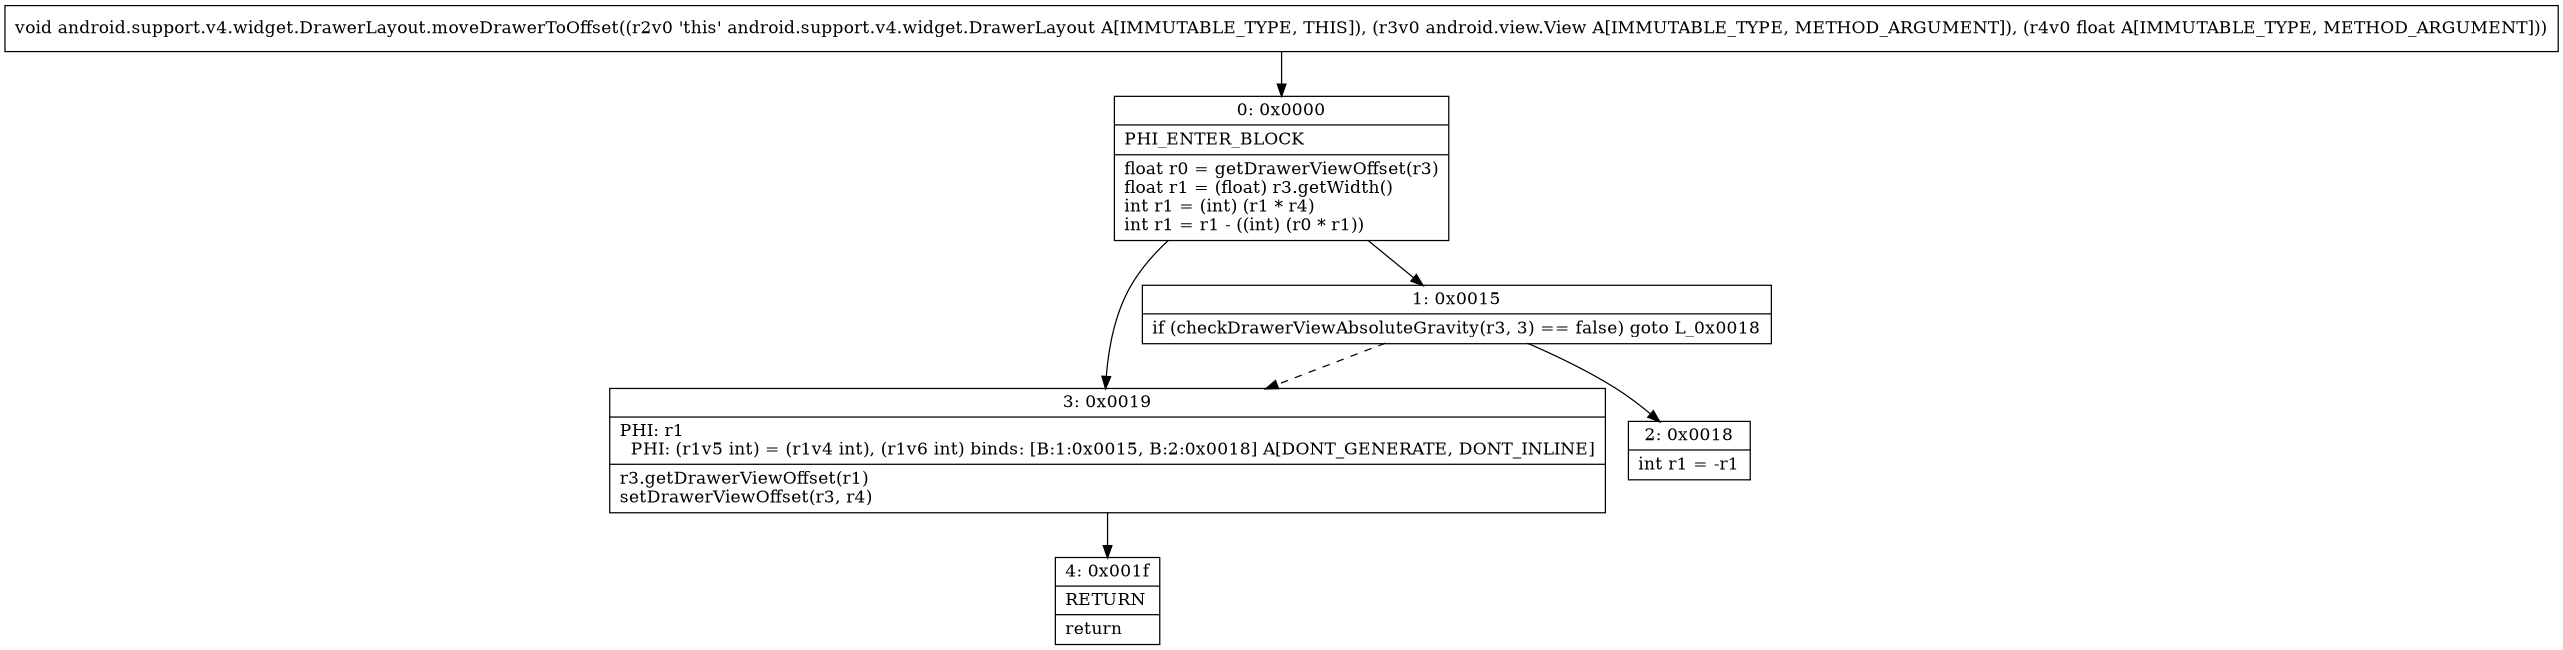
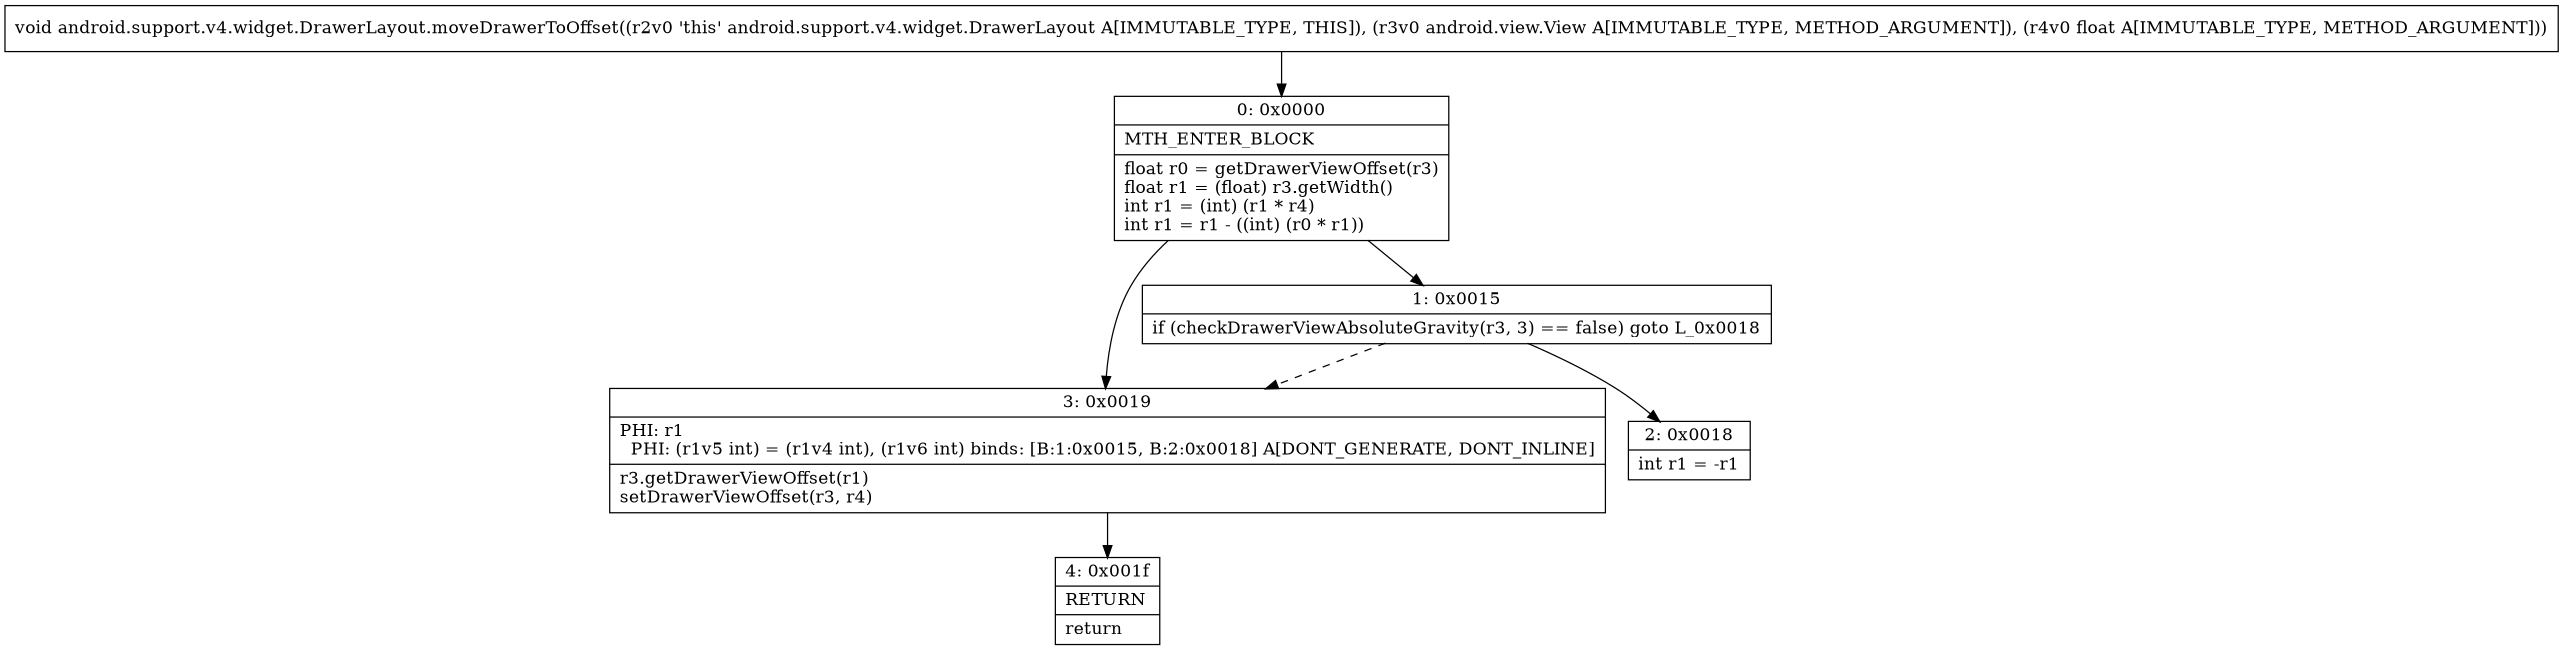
(1214, 139) -> (1220, 139)
